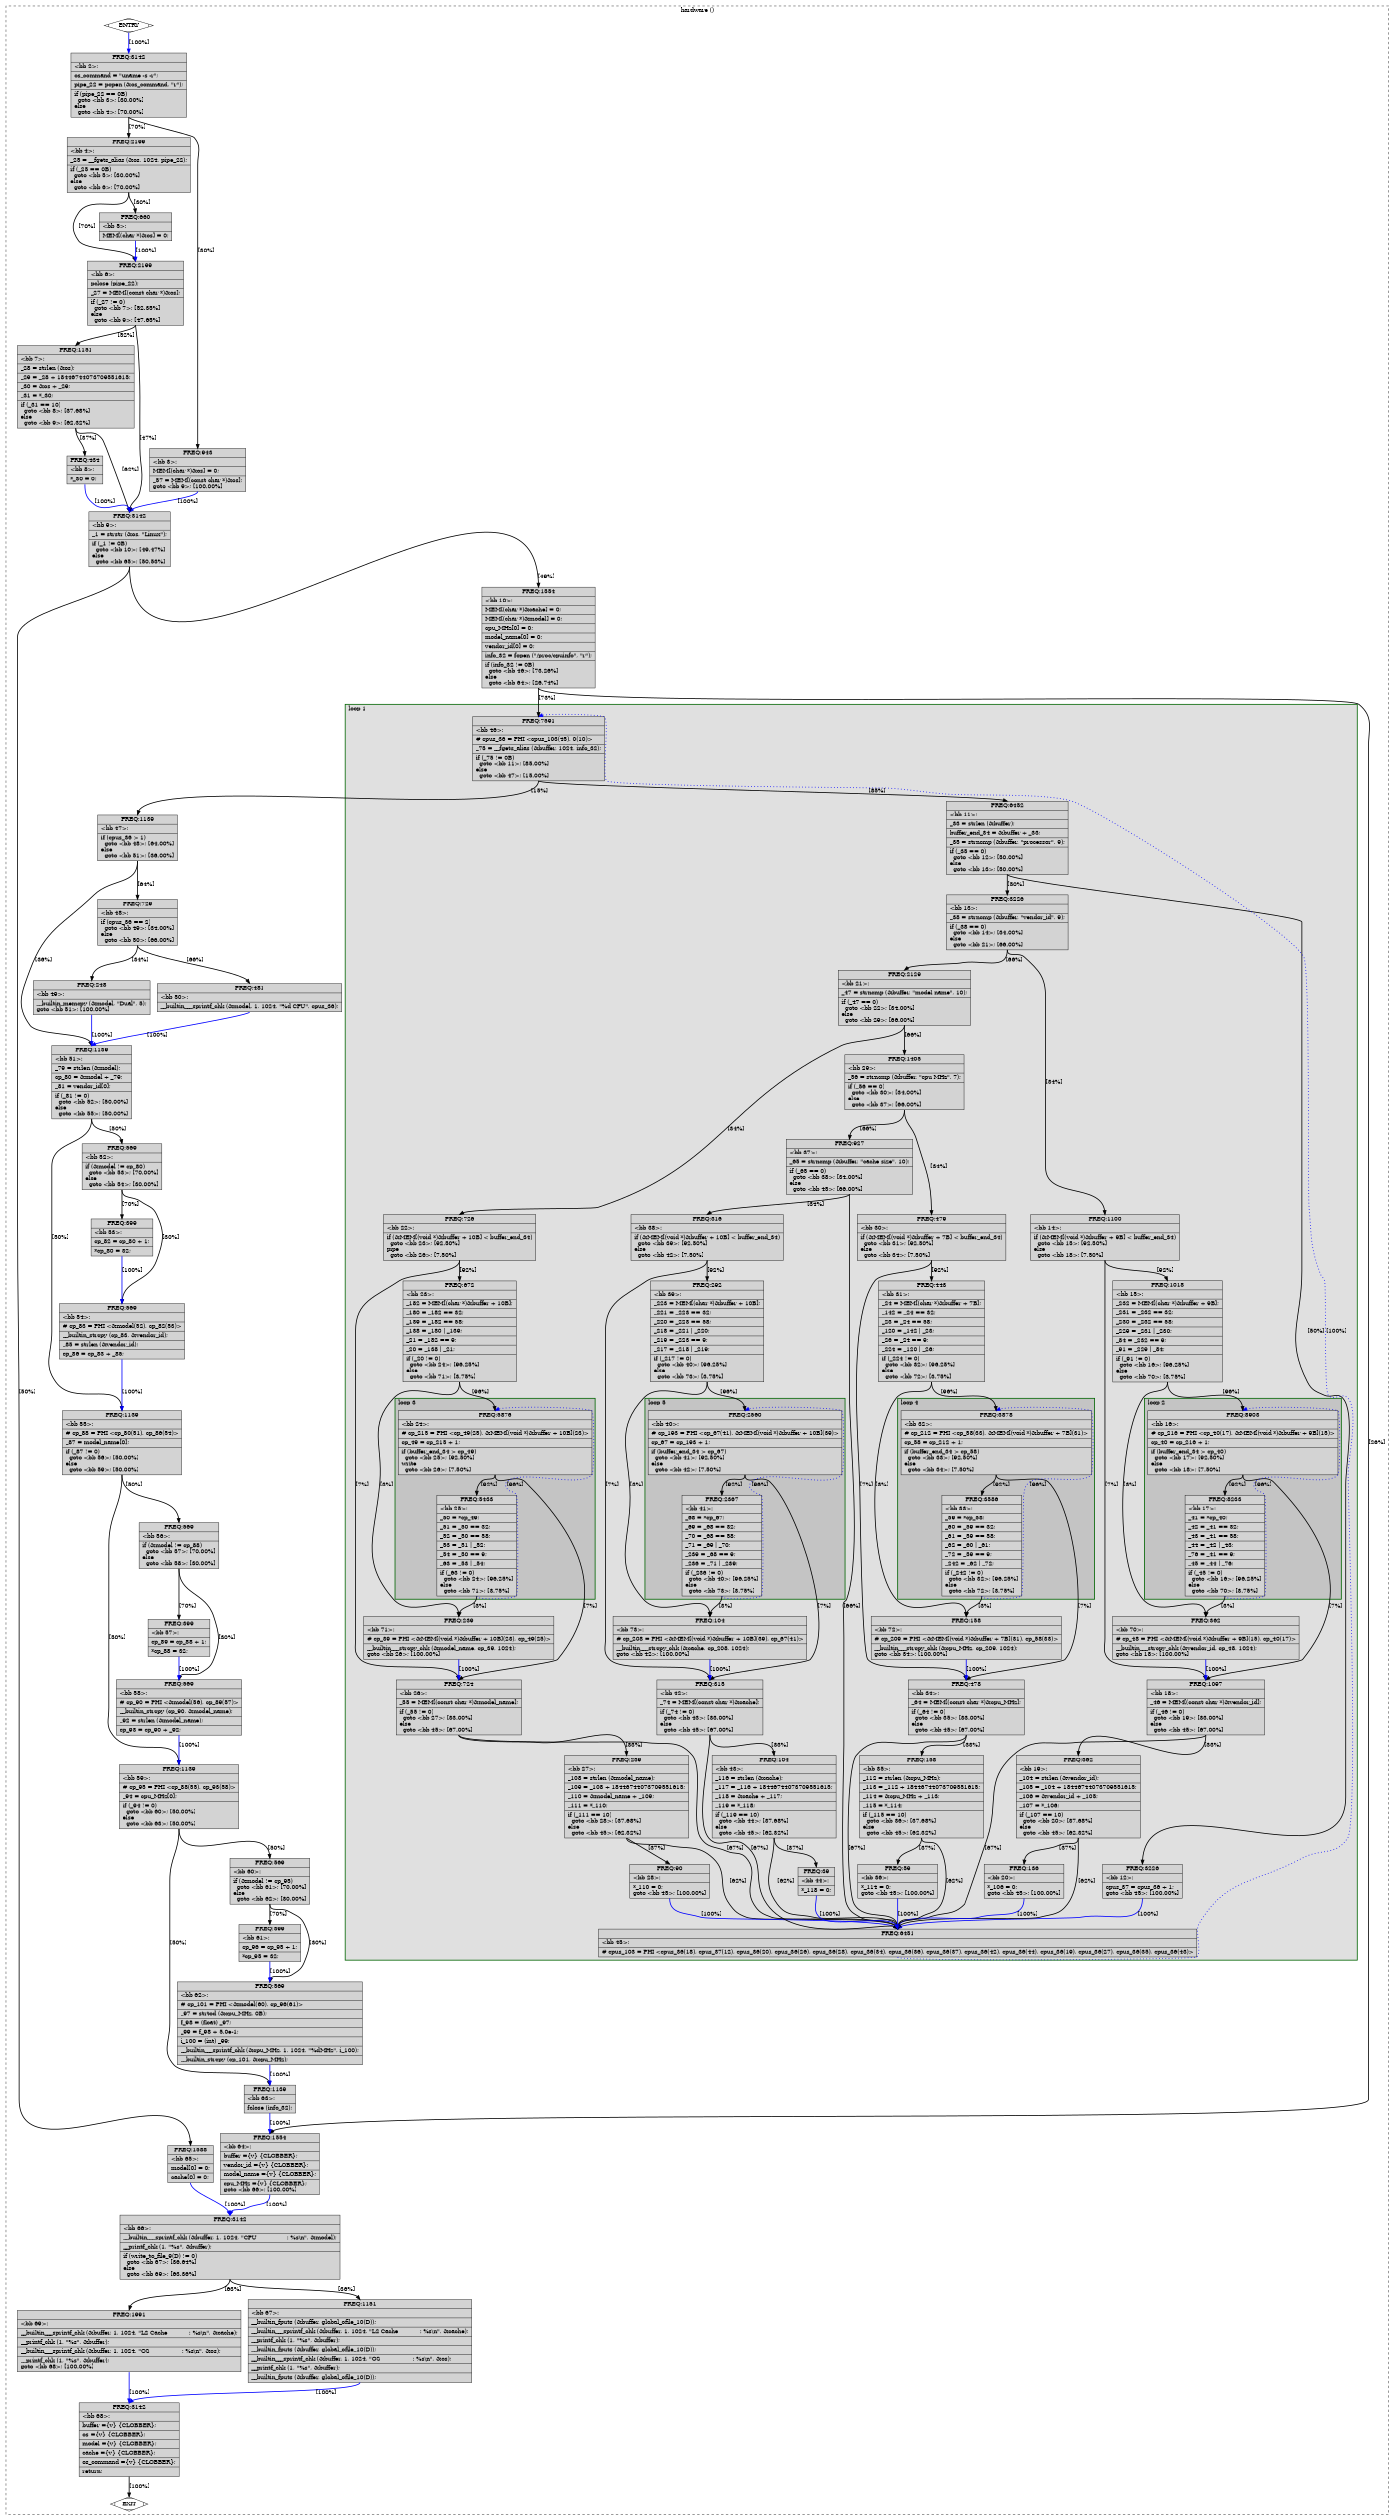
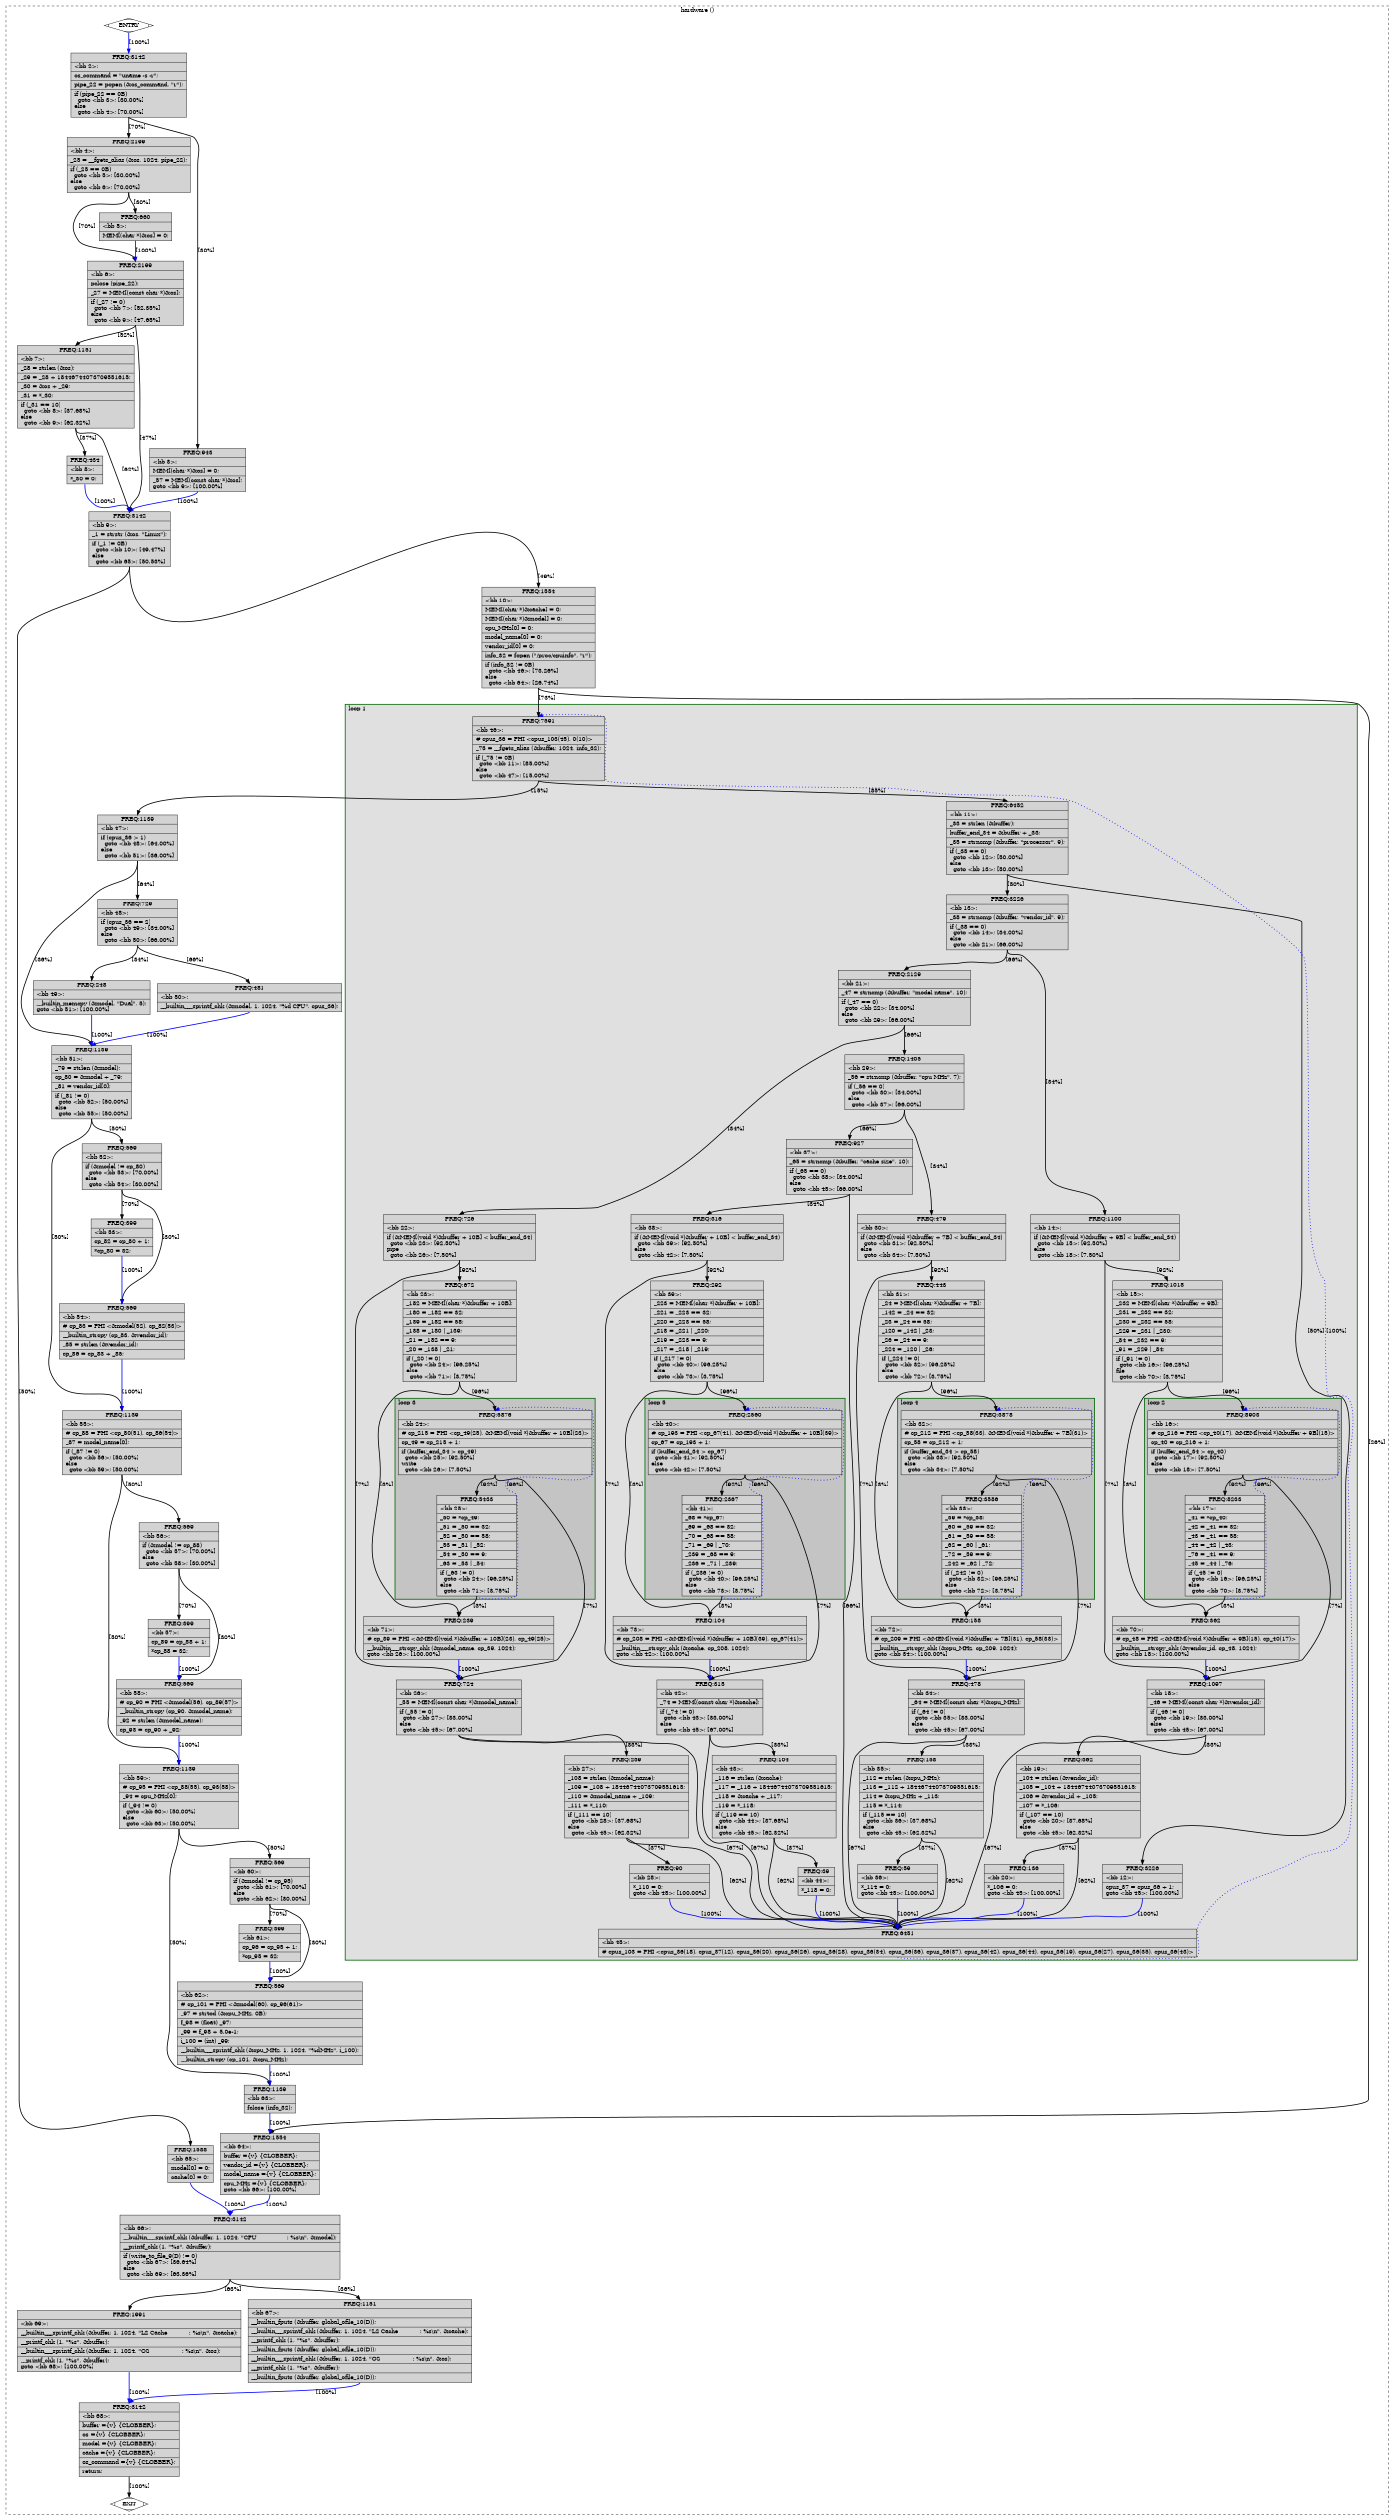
(1122, 1371) -> (1120, 1371)
